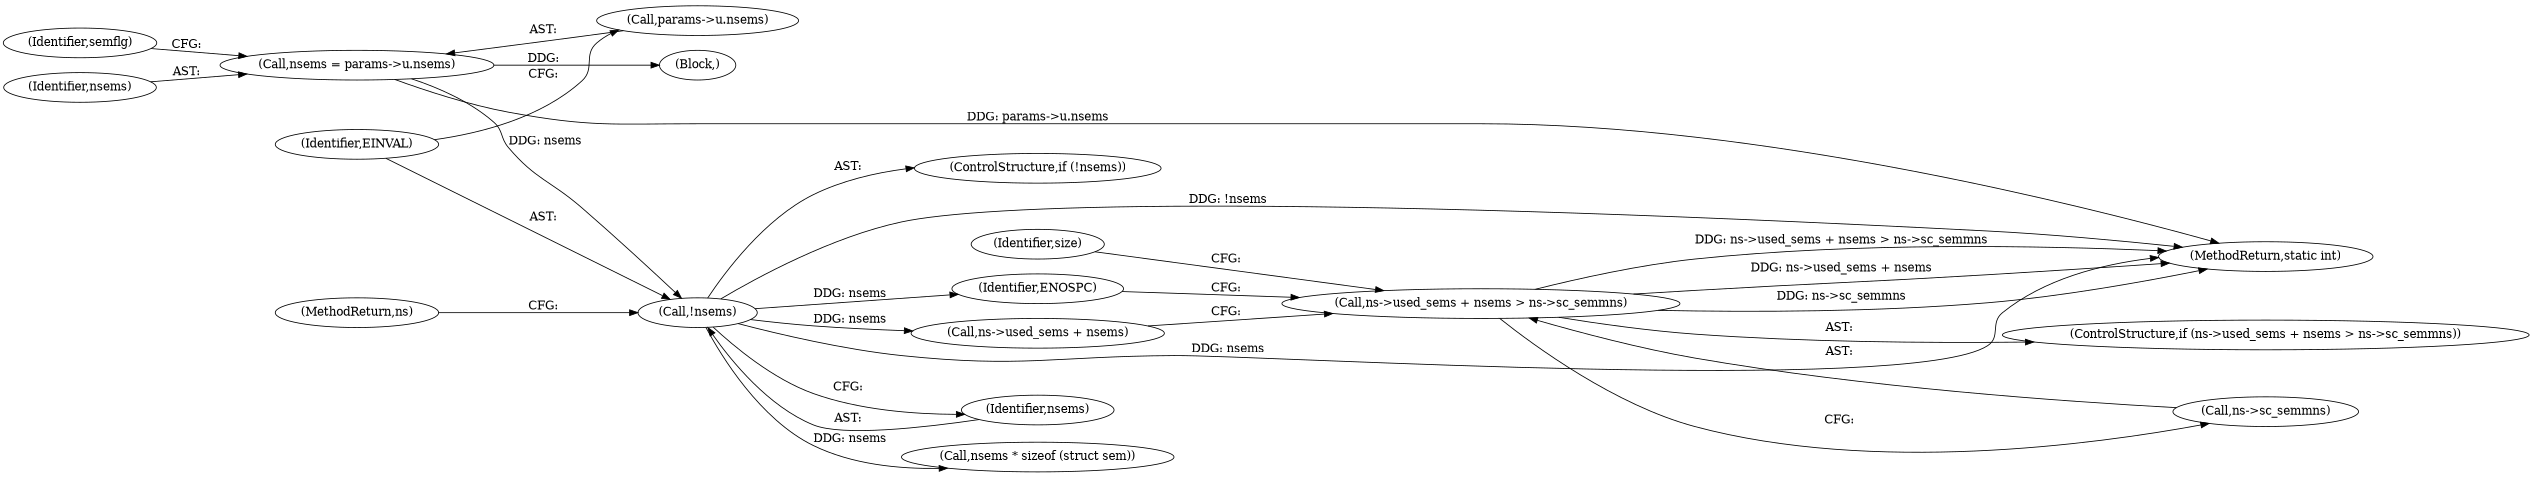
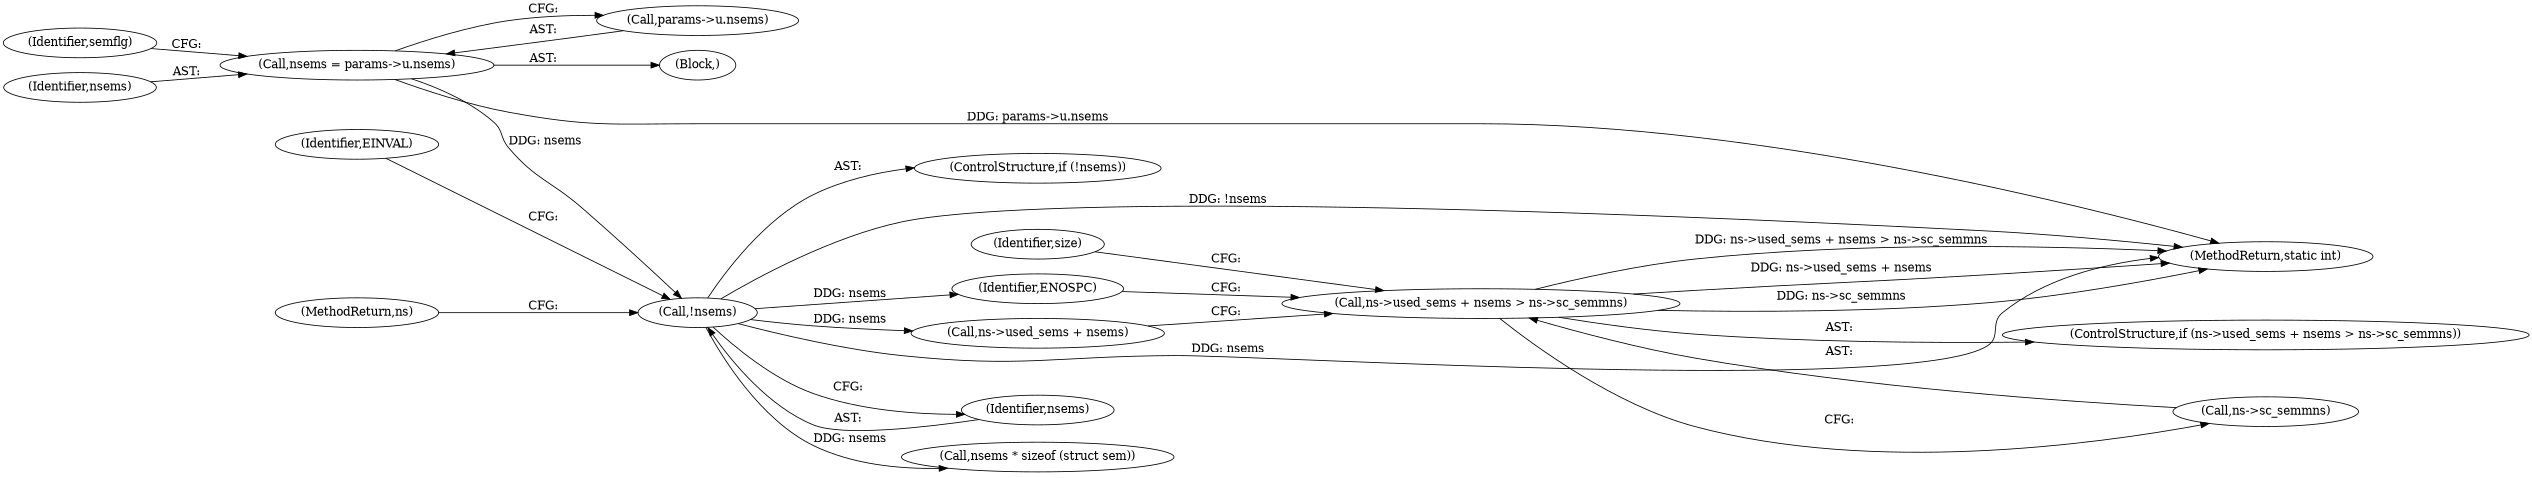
(545, 59) -> (545, 59)
(540, 109) -> (493, 23)
(545, 217) -> (545, 217)
